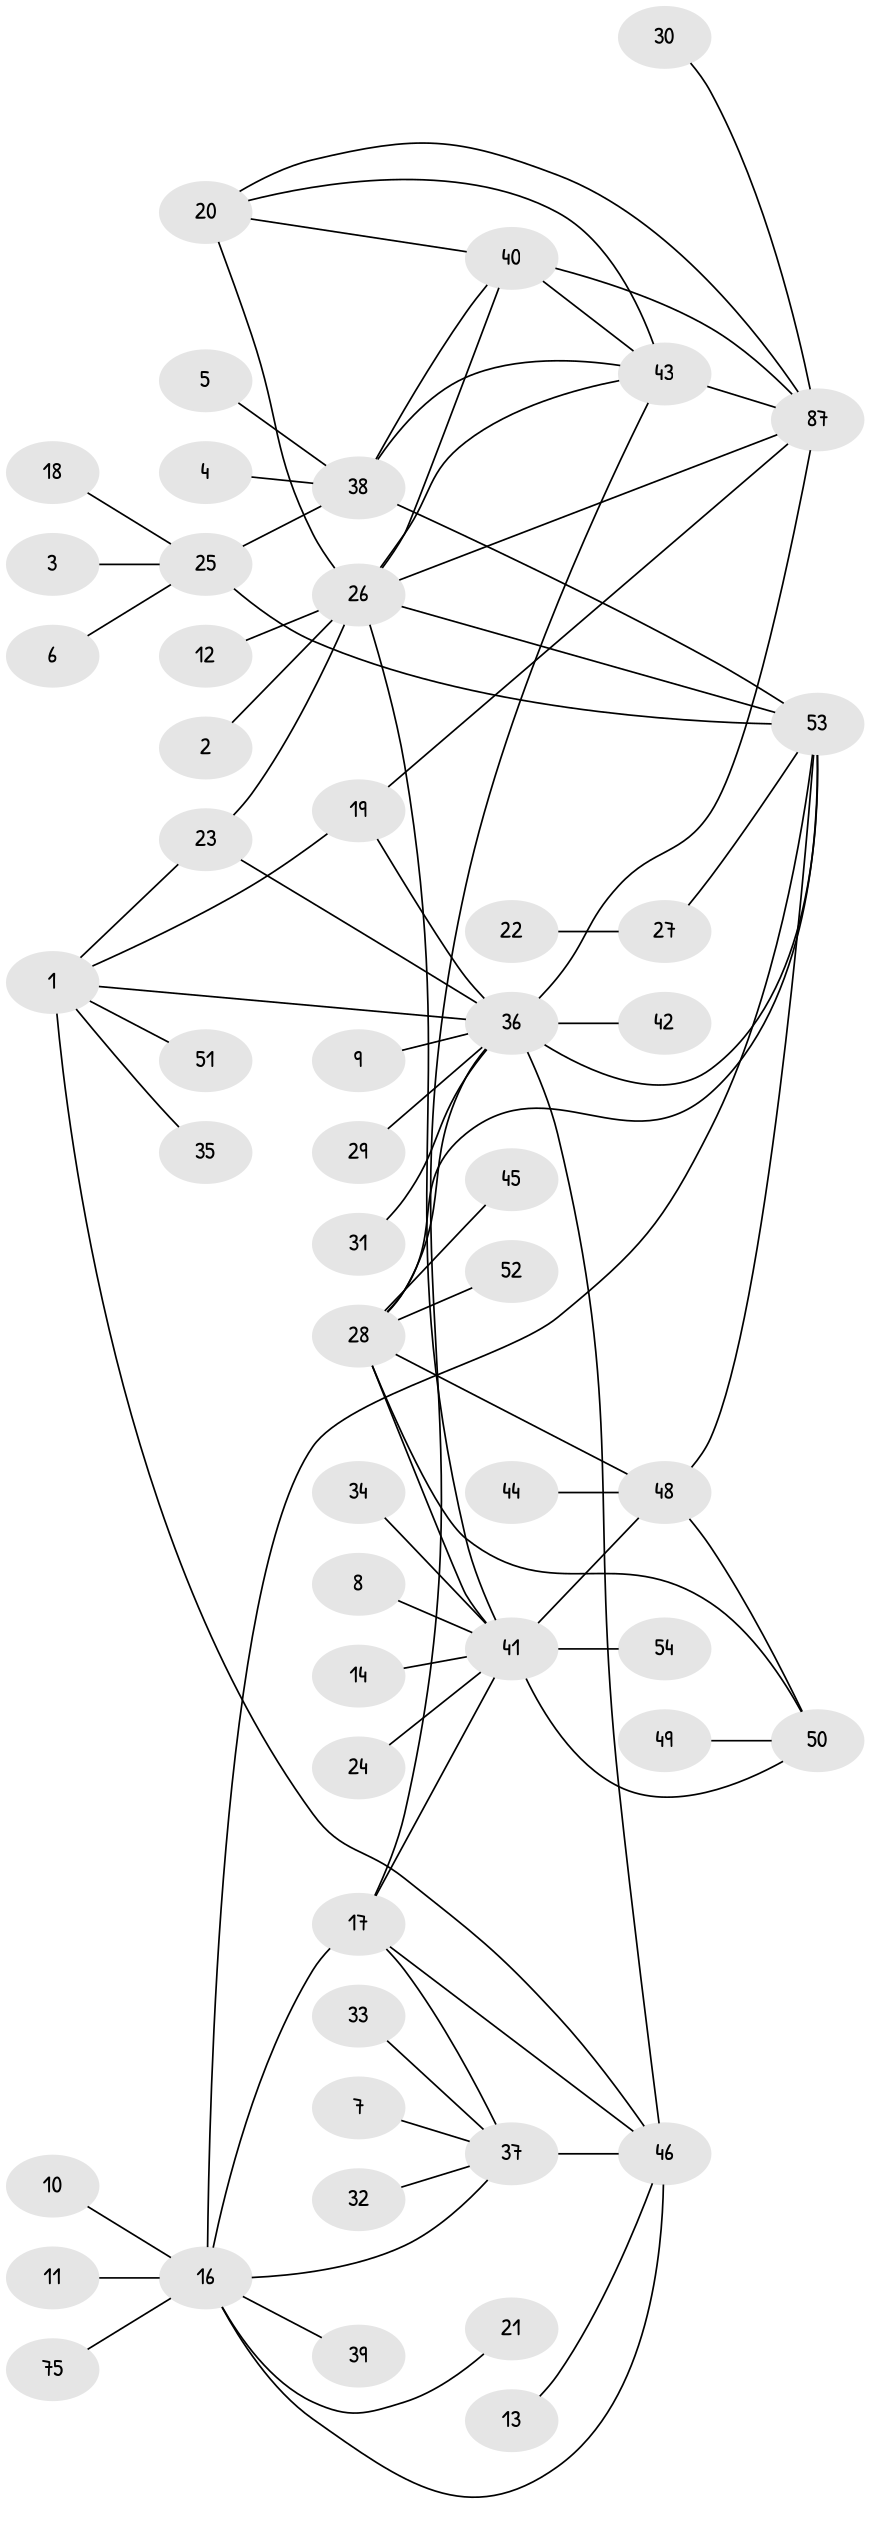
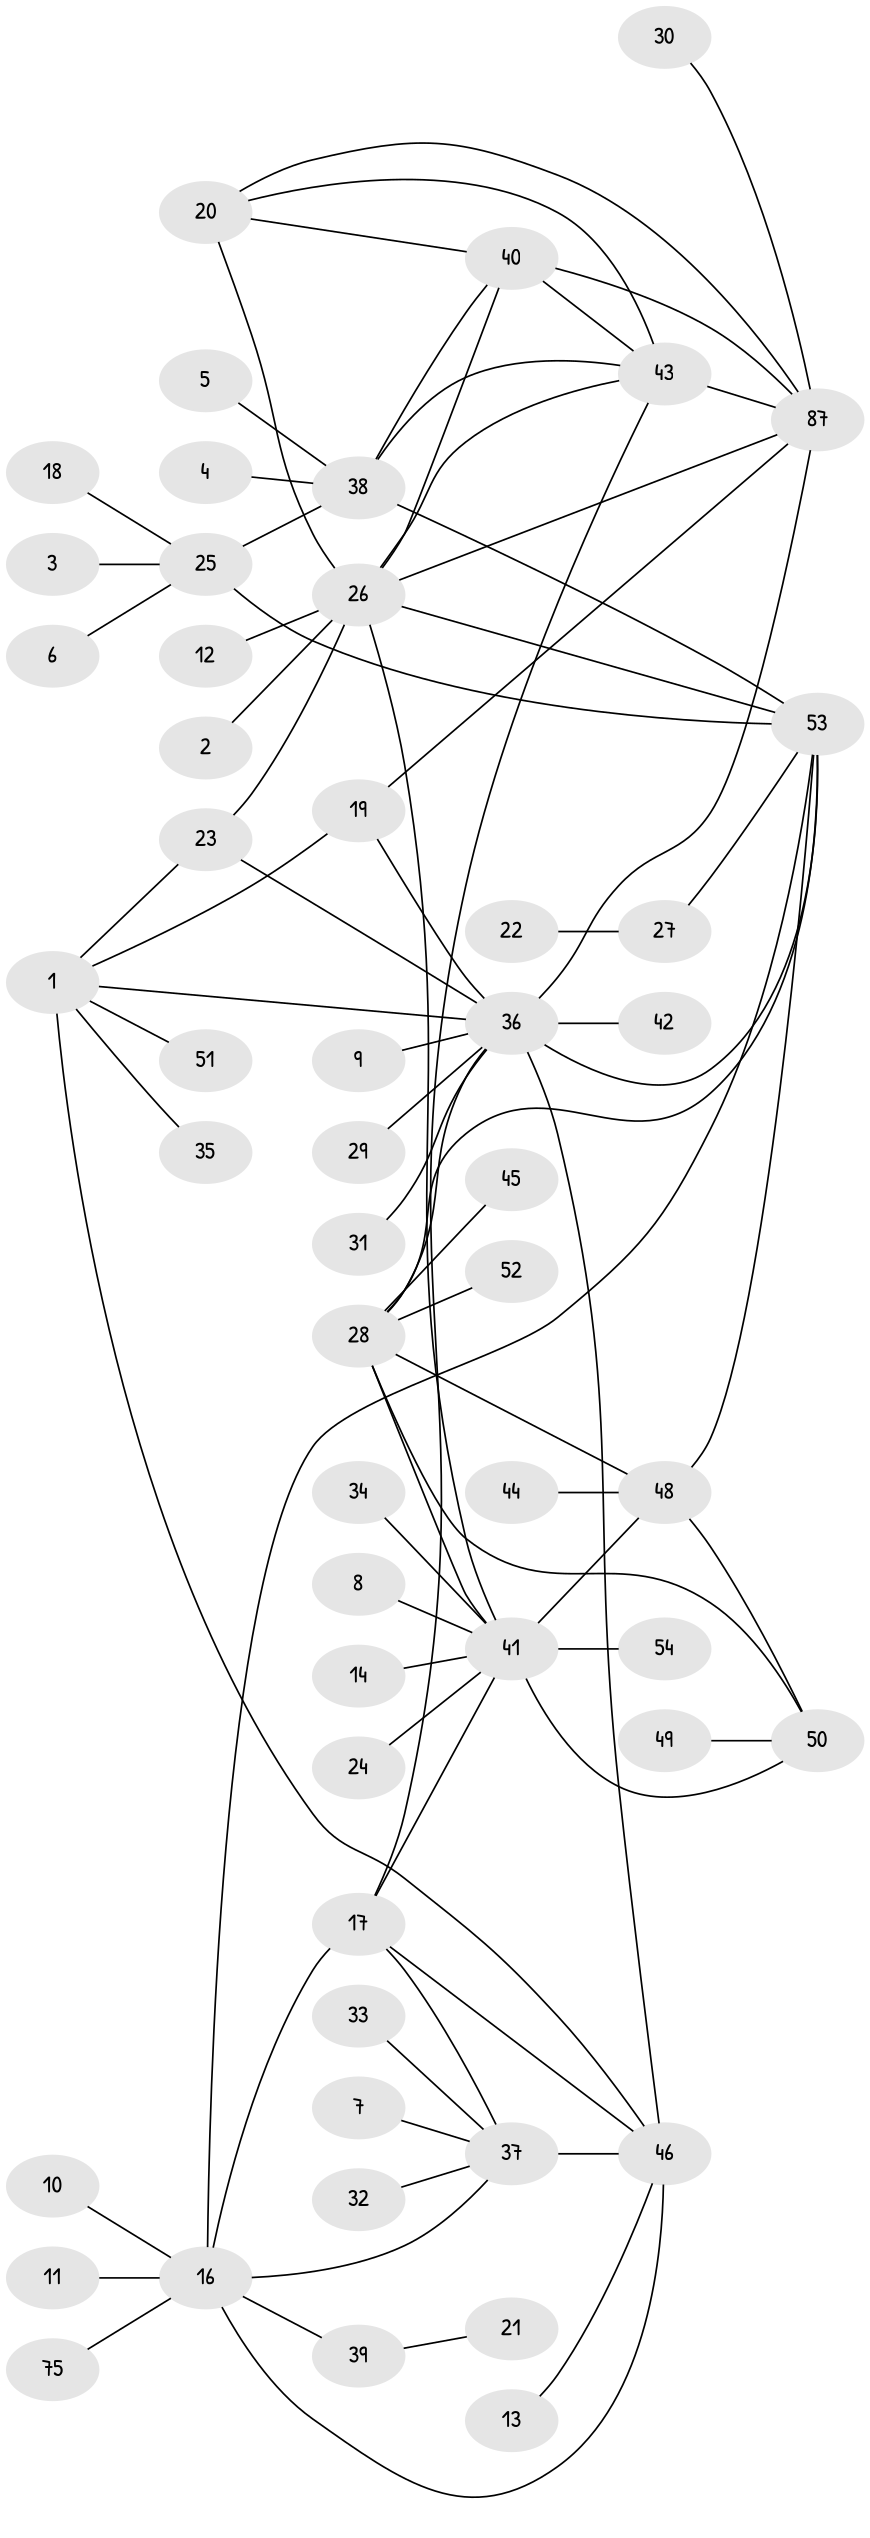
(339, 2411) -> (435, 2343)
